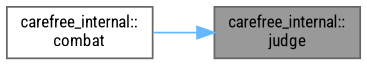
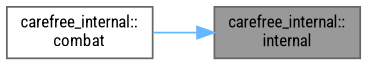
(287, 33) -> (287, 33)
